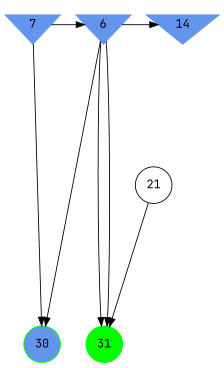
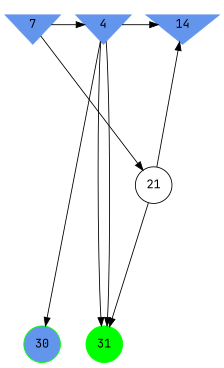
(103, 25) -> (103, 25)
none -> (167, 109)
(37, 180) -> (84, 93)
